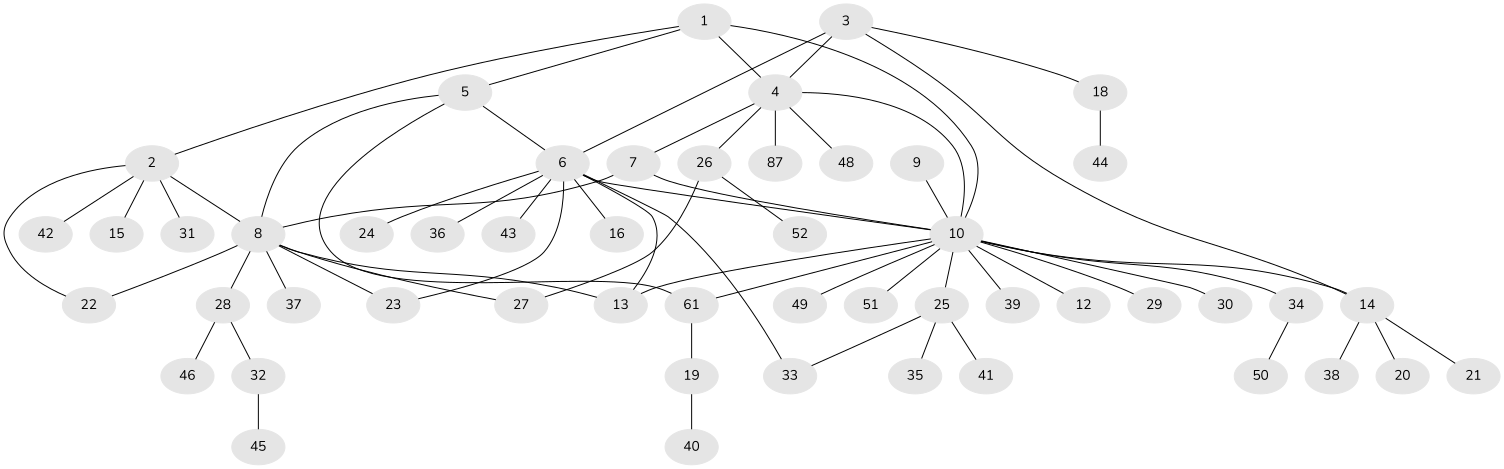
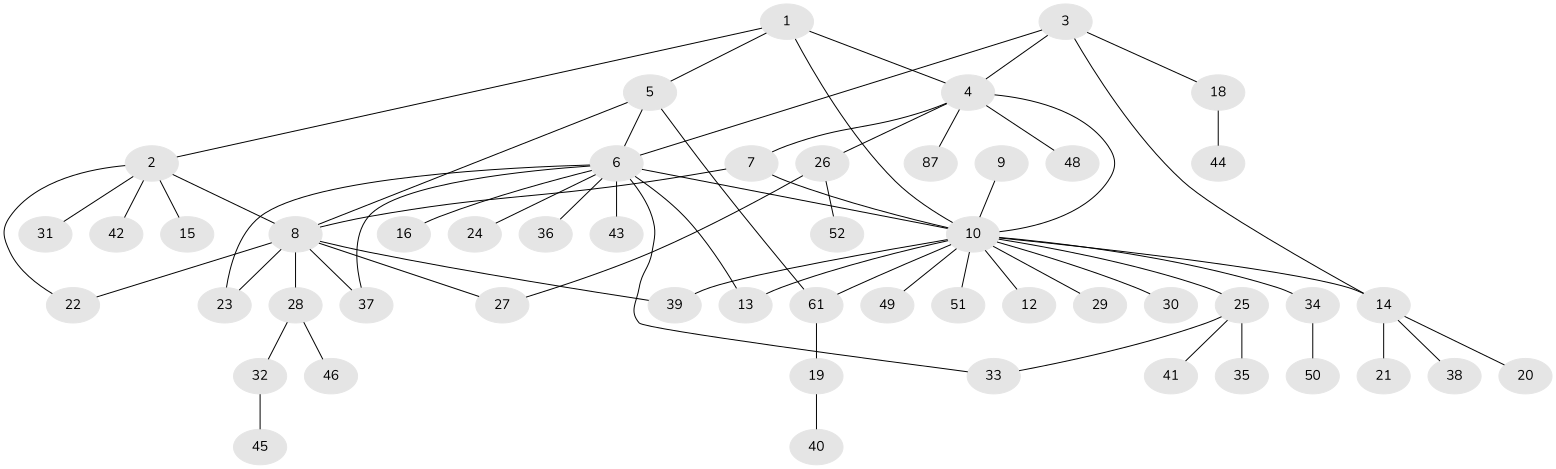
none -> (439, 186)
(438, 273) -> (484, 273)
